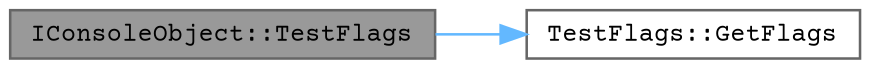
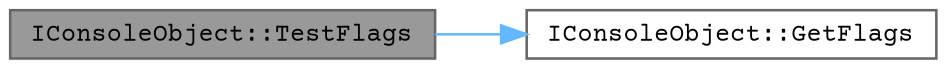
(693, 34) -> (732, 34)
